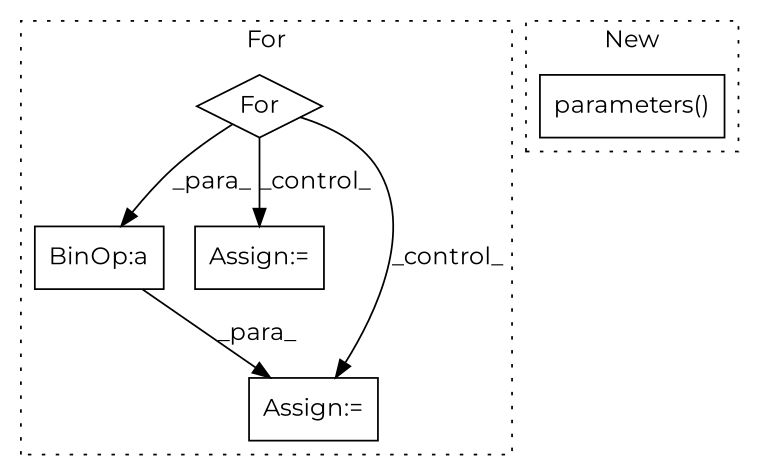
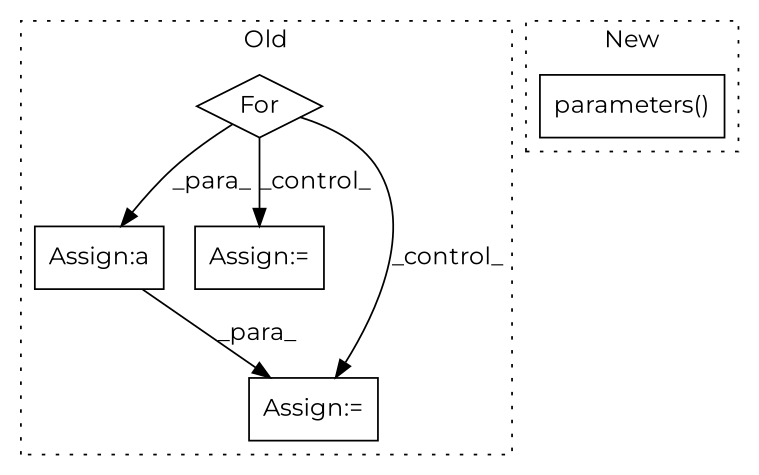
(266, 41) -> (266, 41)
(99, 258) -> (99, 258)
